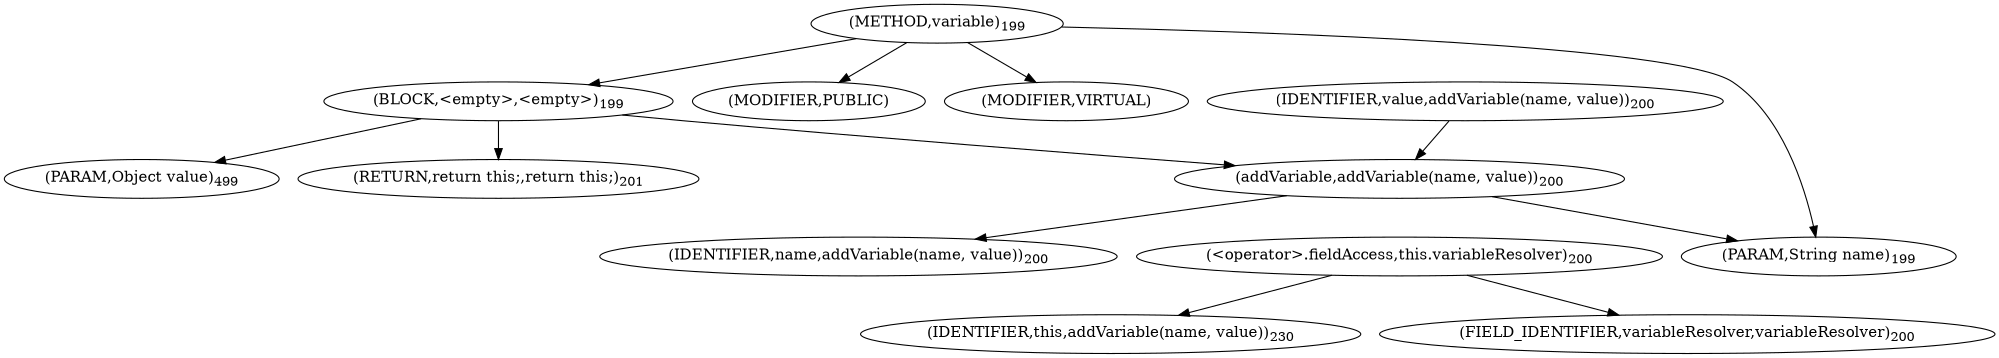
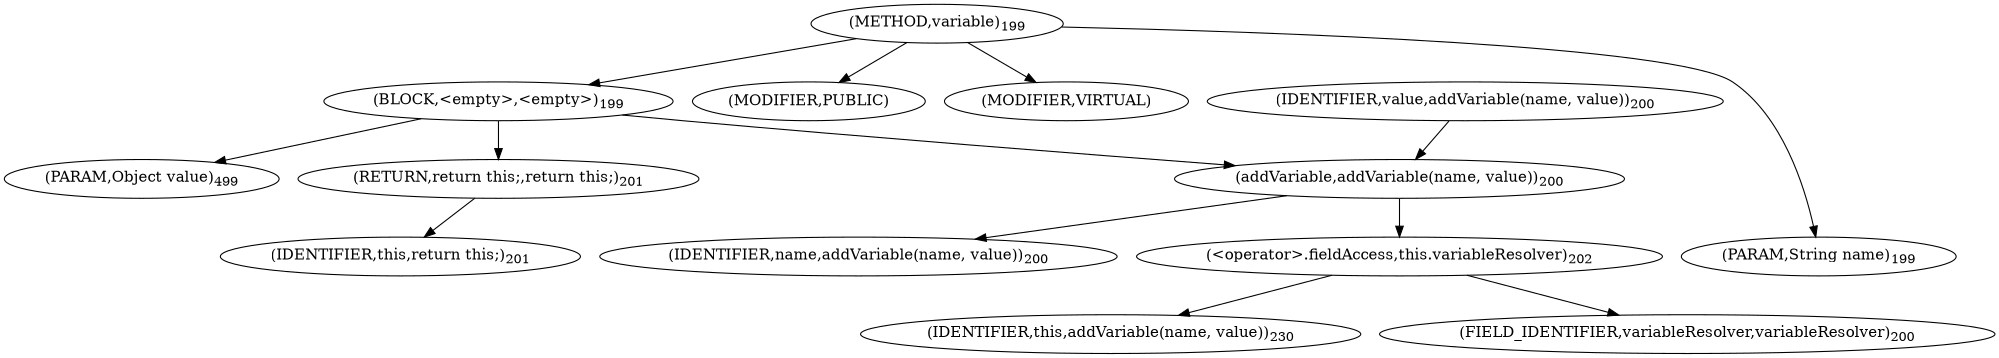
(1609, 218) -> (1399, 212)
(1581, 255) -> (1581, 255)
none -> (400, 257)
